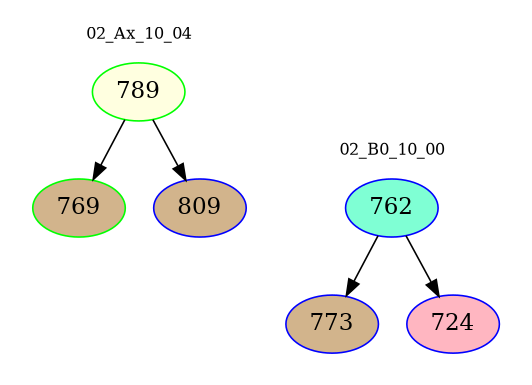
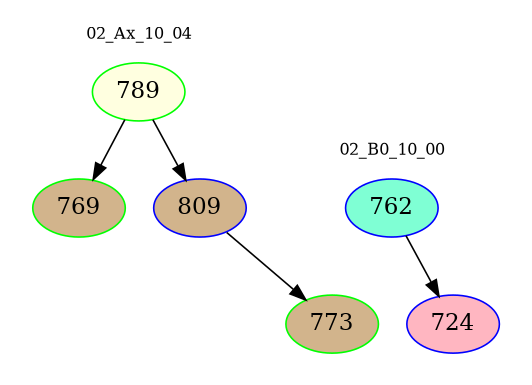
(366, 259) -> (260, 261)
(332, 324) -> (332, 324)
